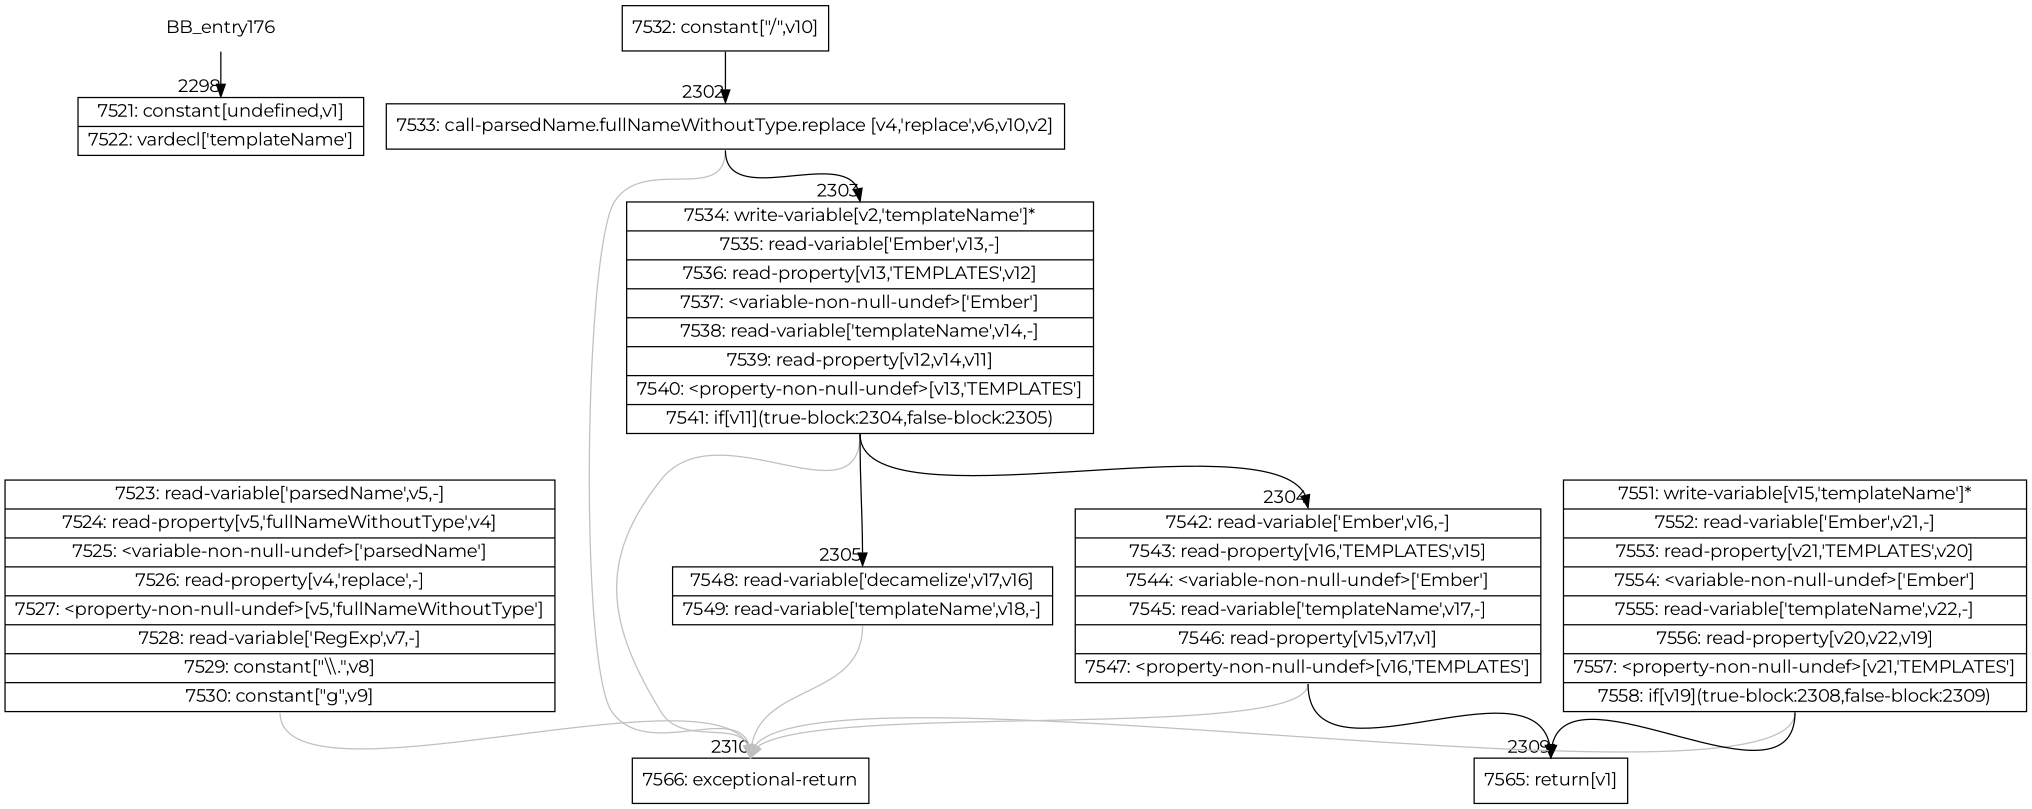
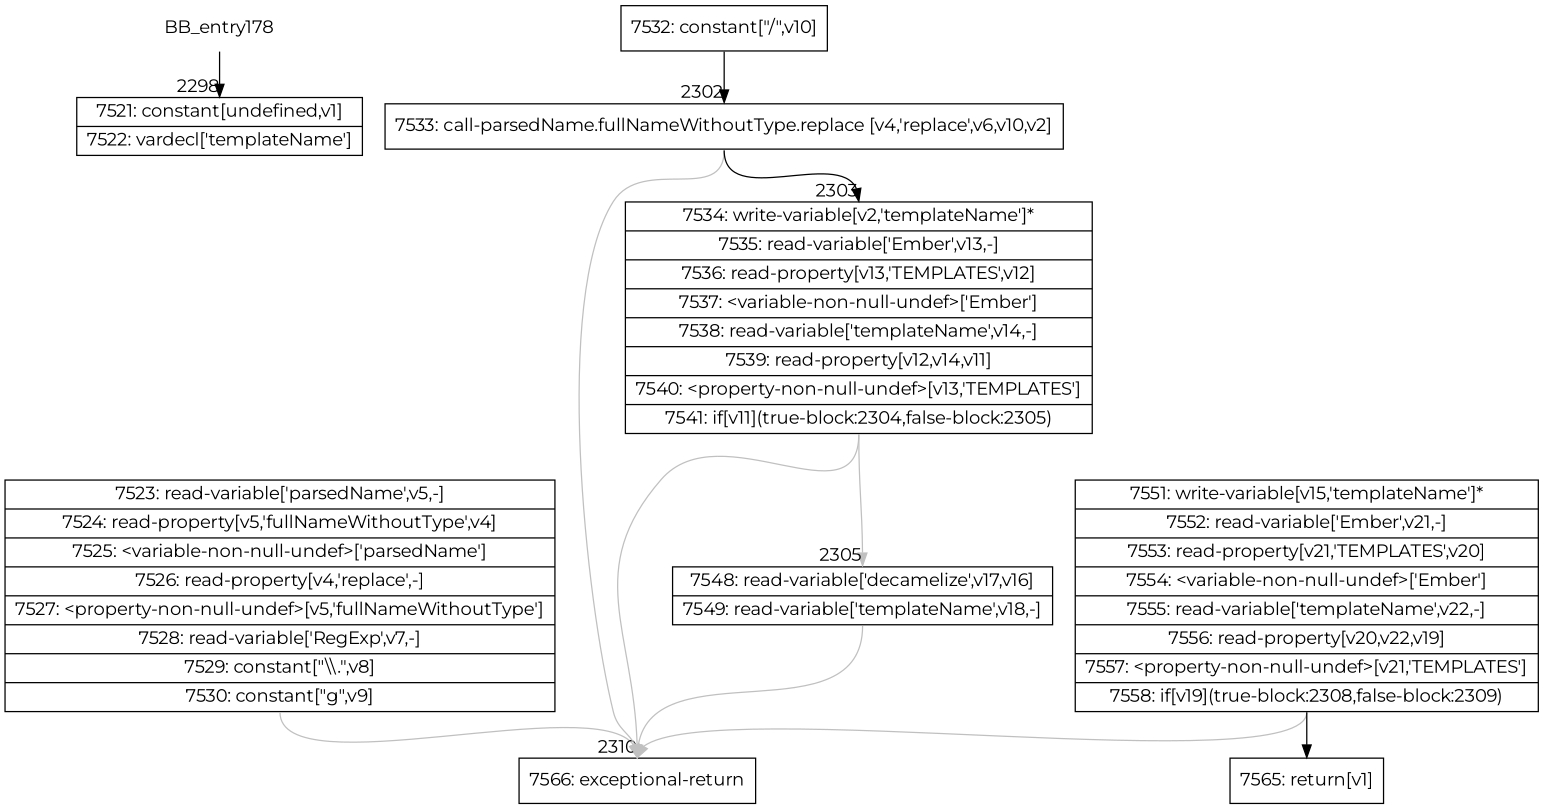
(221, 28) -> (220, 28)
(861, 493) -> (860, 493)
(1308, 596) -> none
